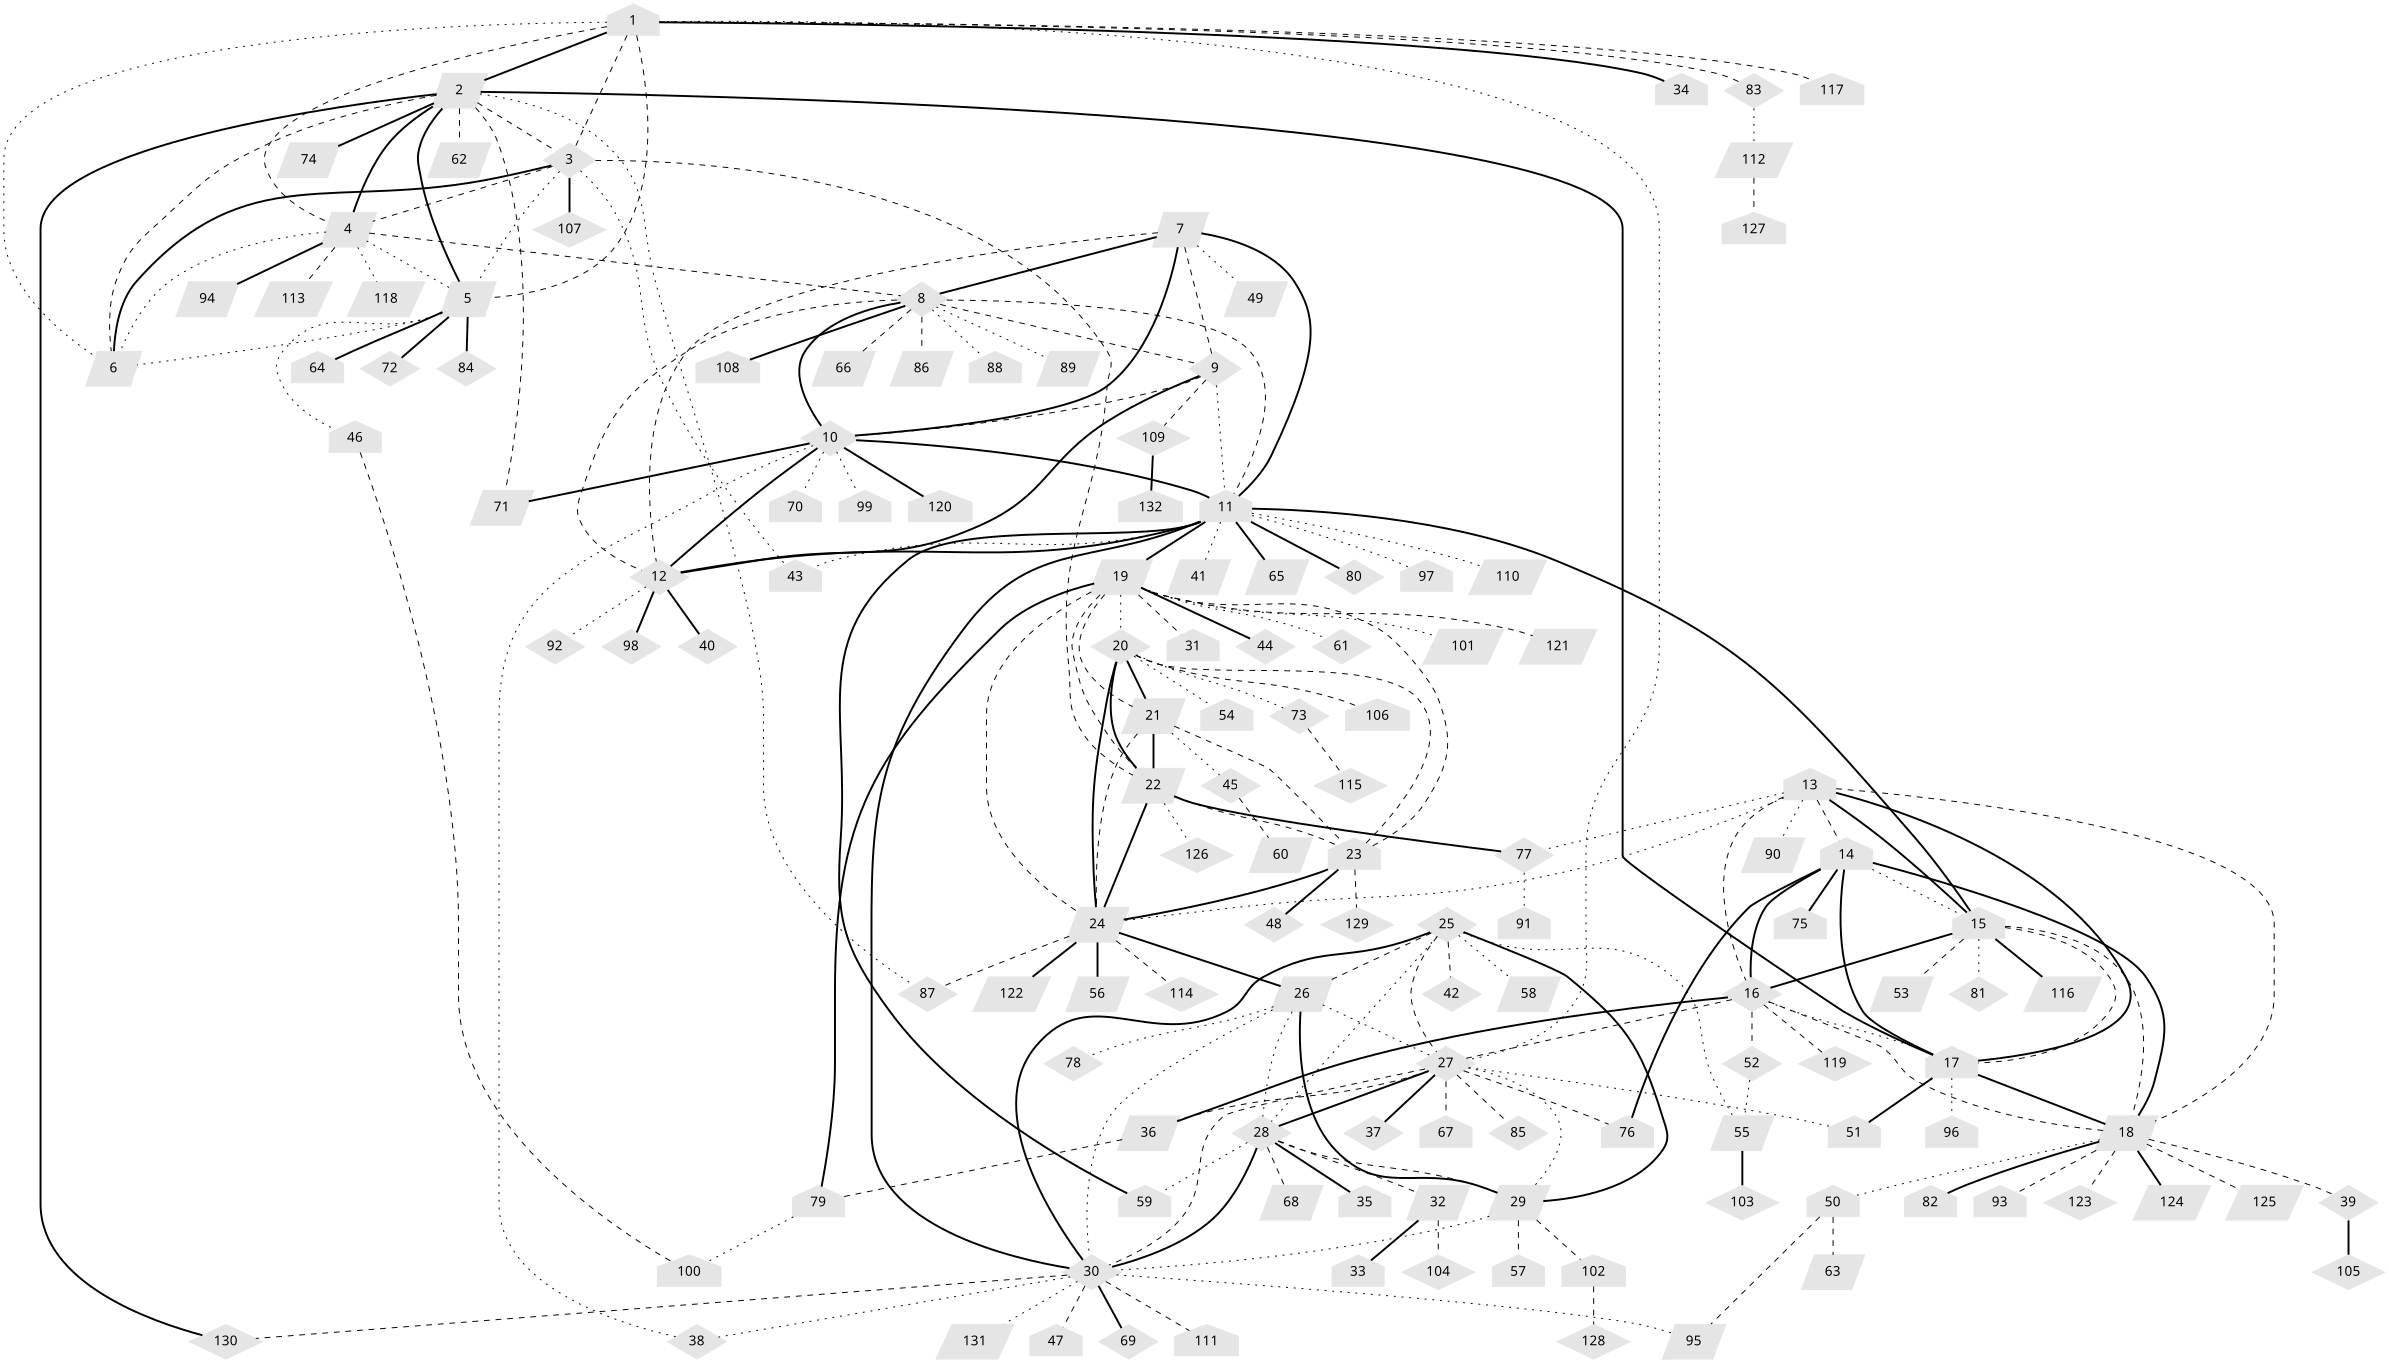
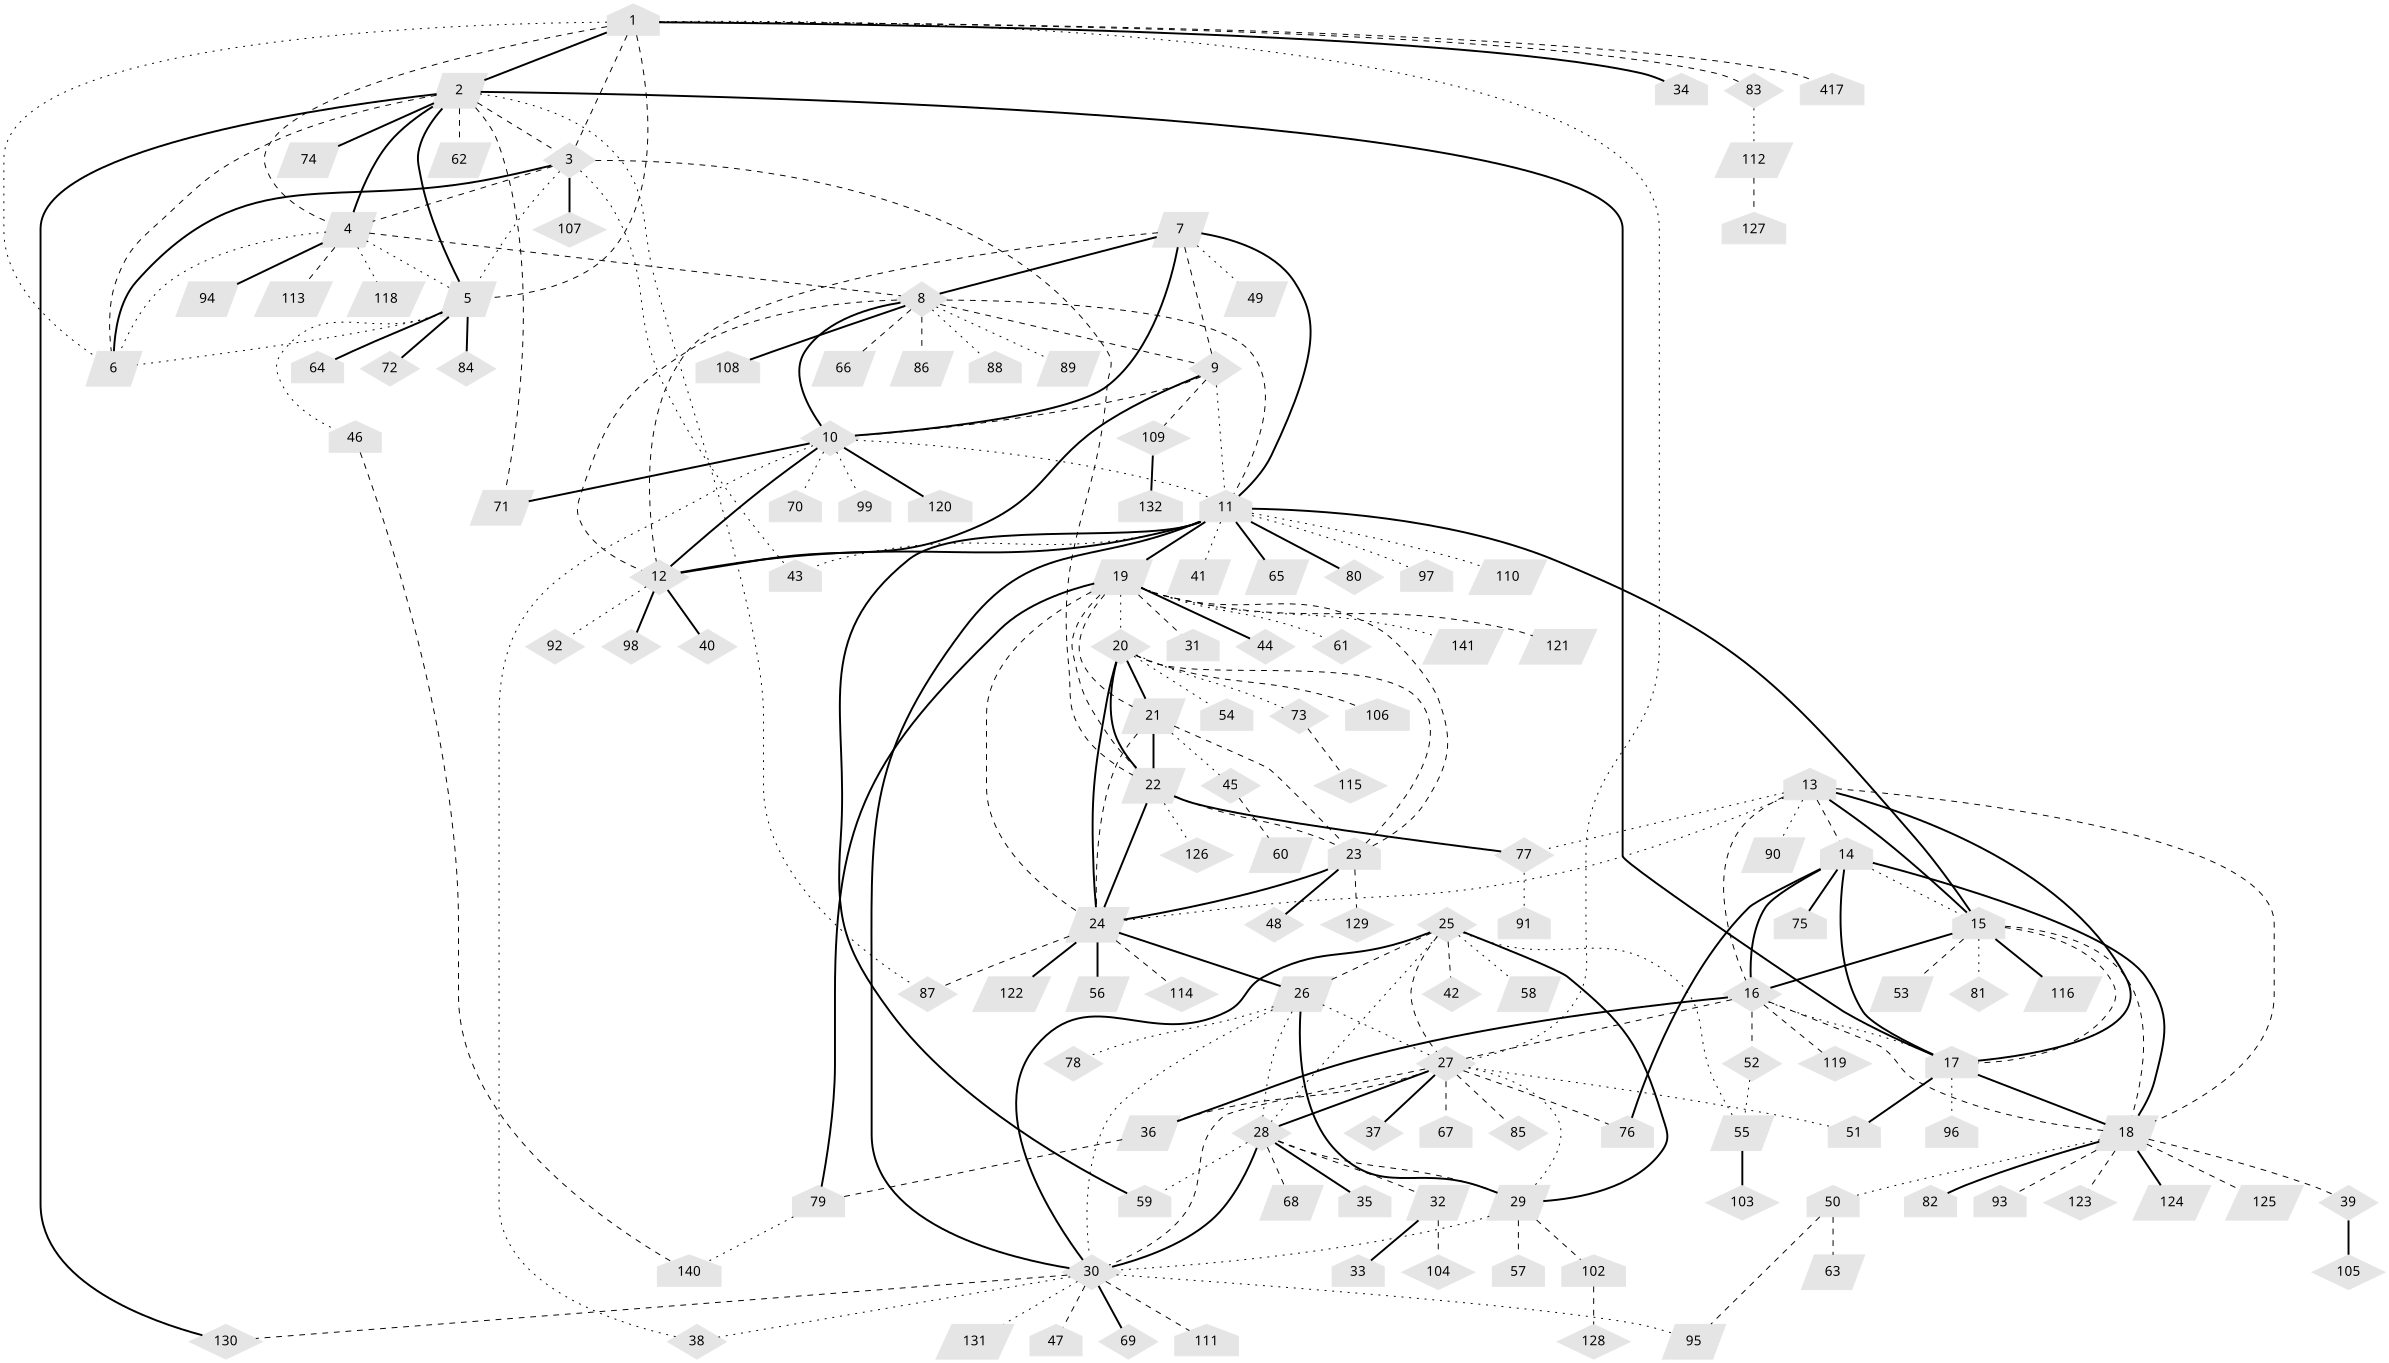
(1832, 91) -> (1832, 91)
(1035, 457) -> (1035, 457)
(1463, 647) -> (1463, 647)
(689, 1272) -> (689, 1272)
